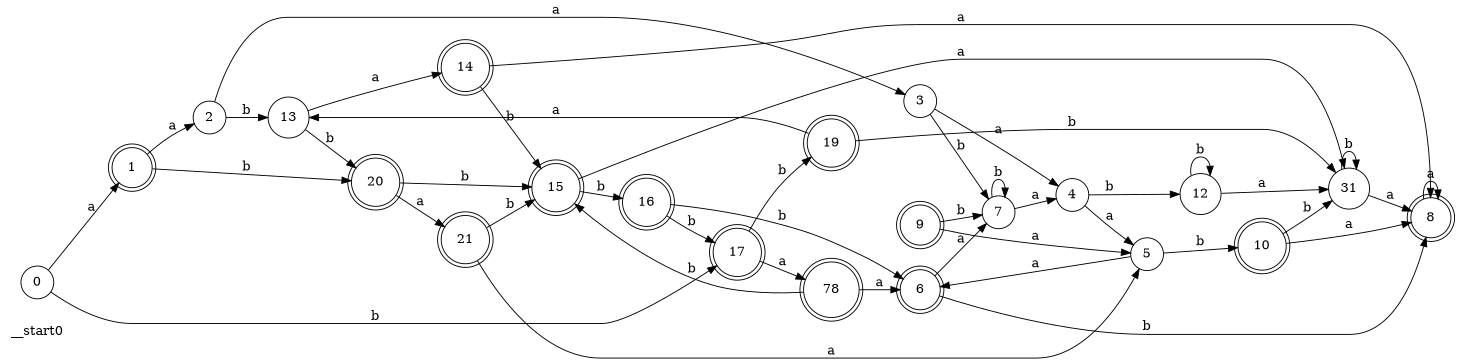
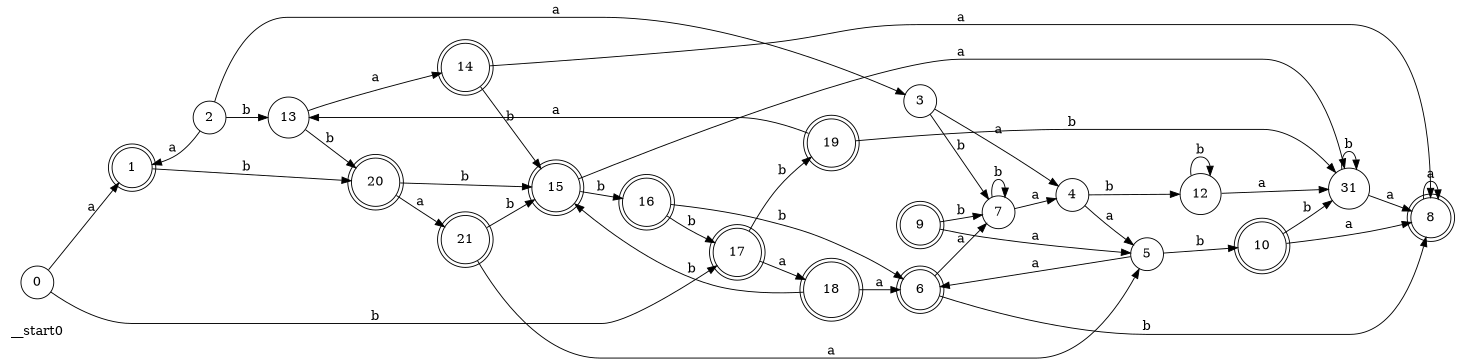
(165, 140) -> (183, 150)
(831, 290) -> (831, 290)
